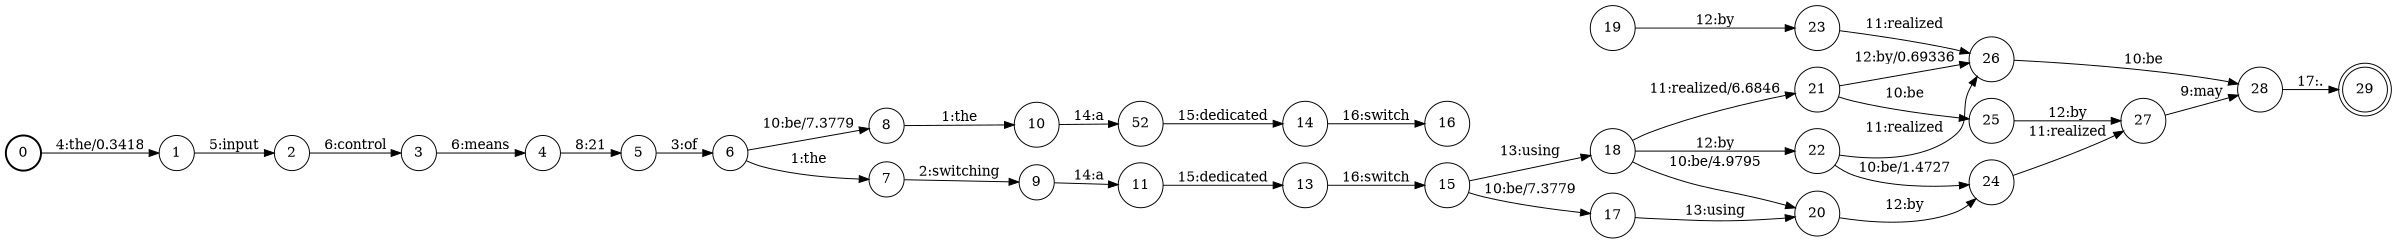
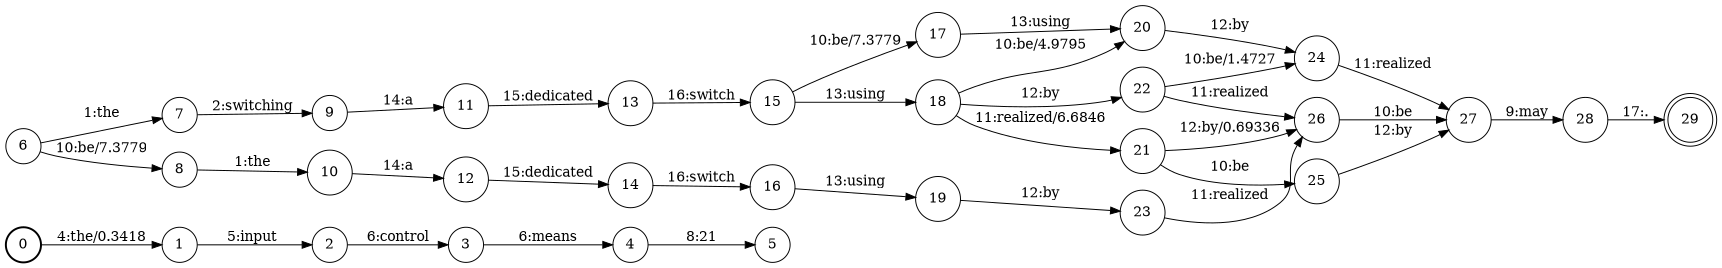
(2122, 68) -> (1388, 120)
(1141, 124) -> (466, 179)
(679, 153) -> none
none -> (850, 193)
